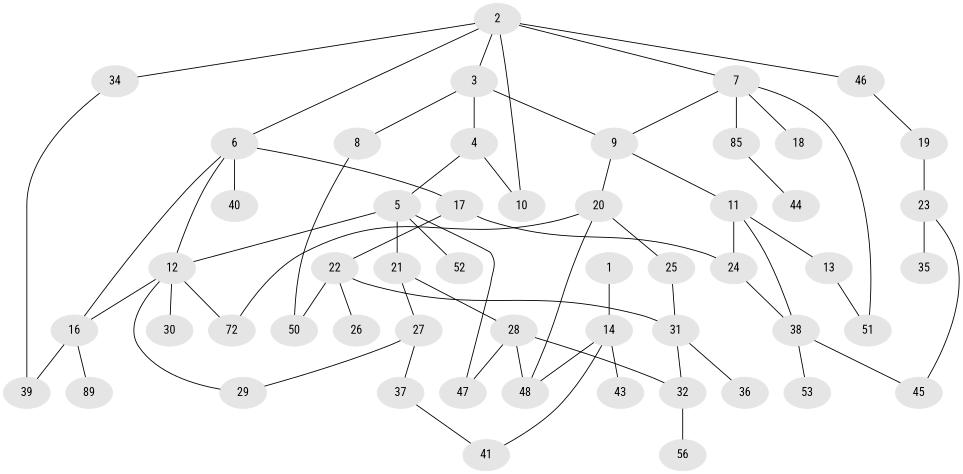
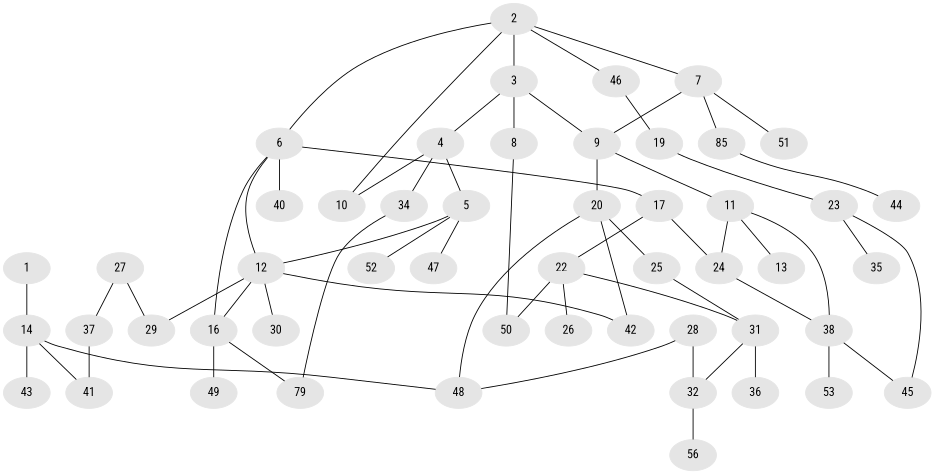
(306, 50) -> (422, 175)
(799, 144) -> none
(397, 268) -> none
(848, 299) -> none
(232, 331) -> (631, 331)
(488, 362) -> none
(27, 393) -> (300, 393)
(89, 393) -> (214, 393)
